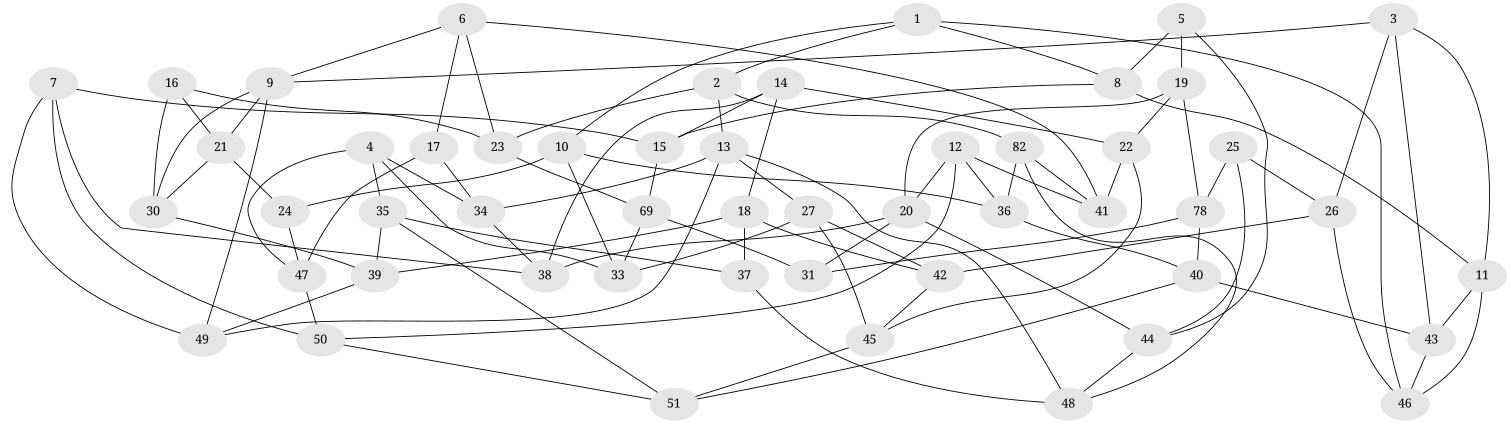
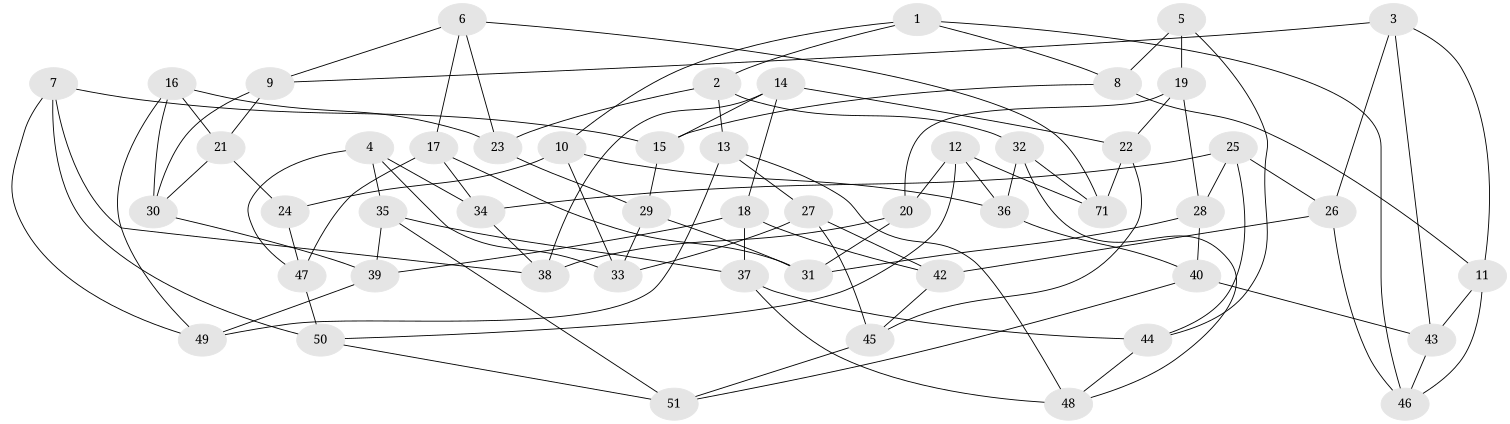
(1020, 148) -> (1020, 148)
(606, 188) -> (893, 184)
(647, 212) -> (647, 212)
(1102, 212) -> (1102, 212)
(1200, 212) -> (1200, 212)
(240, 213) -> (119, 218)
none -> (616, 228)
(1029, 274) -> (941, 324)
